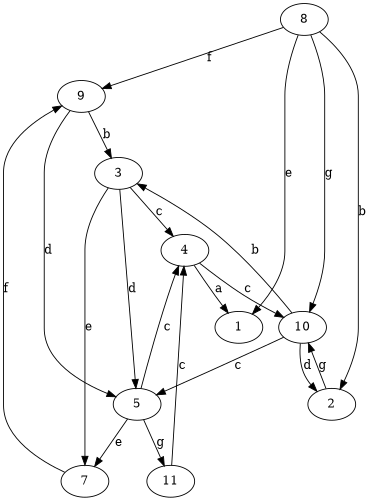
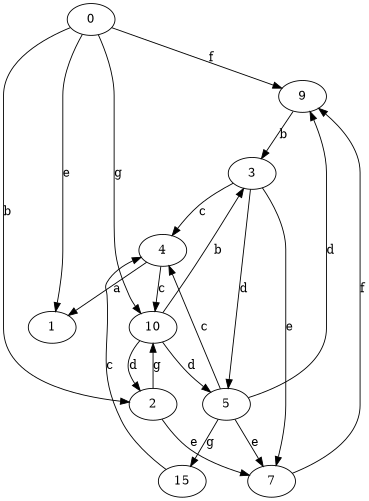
(304, 19) -> (91, 19)
(44, 264) -> (326, 279)
(238, 366) -> (192, 366)
none -> (192, 451)
(171, 481) -> (182, 481)
